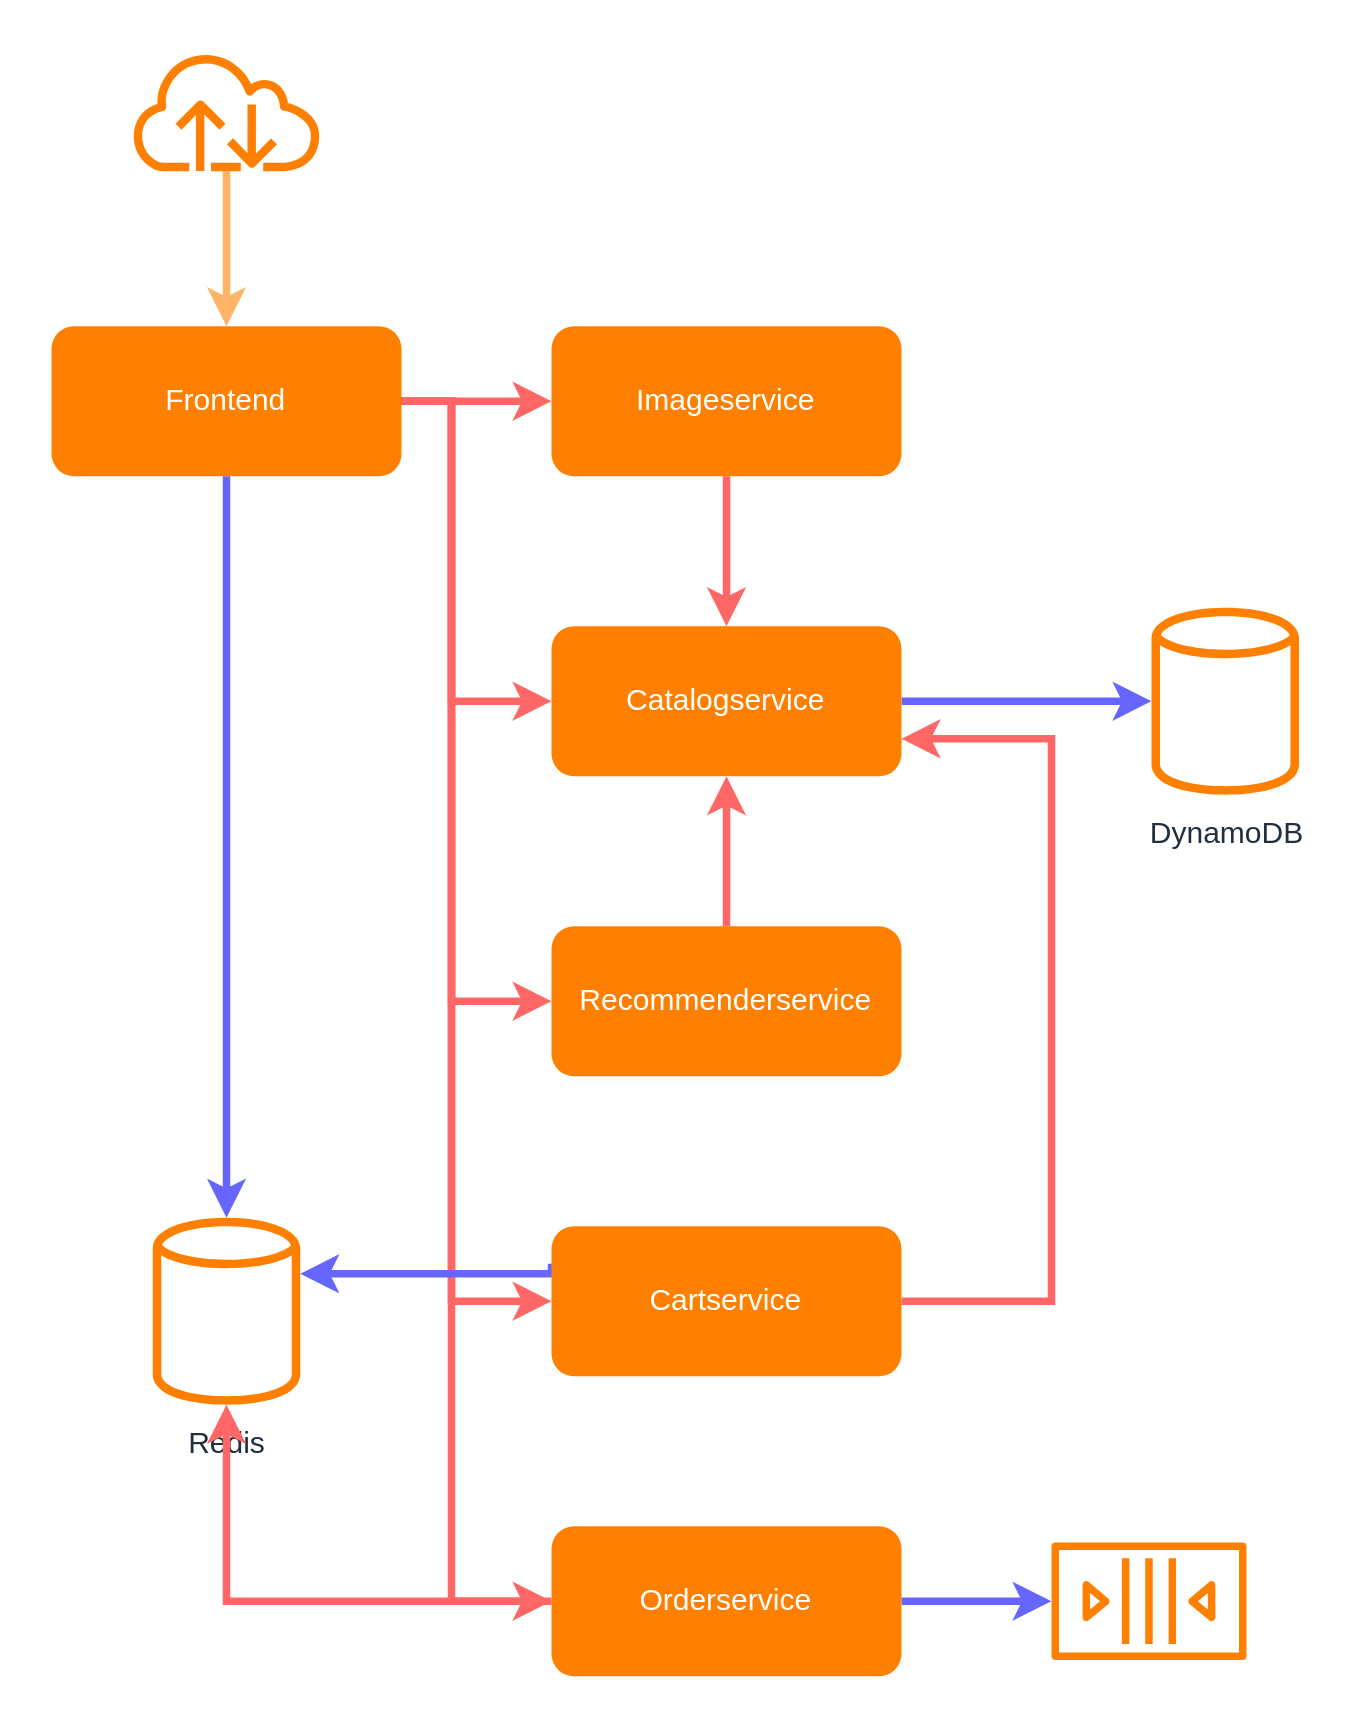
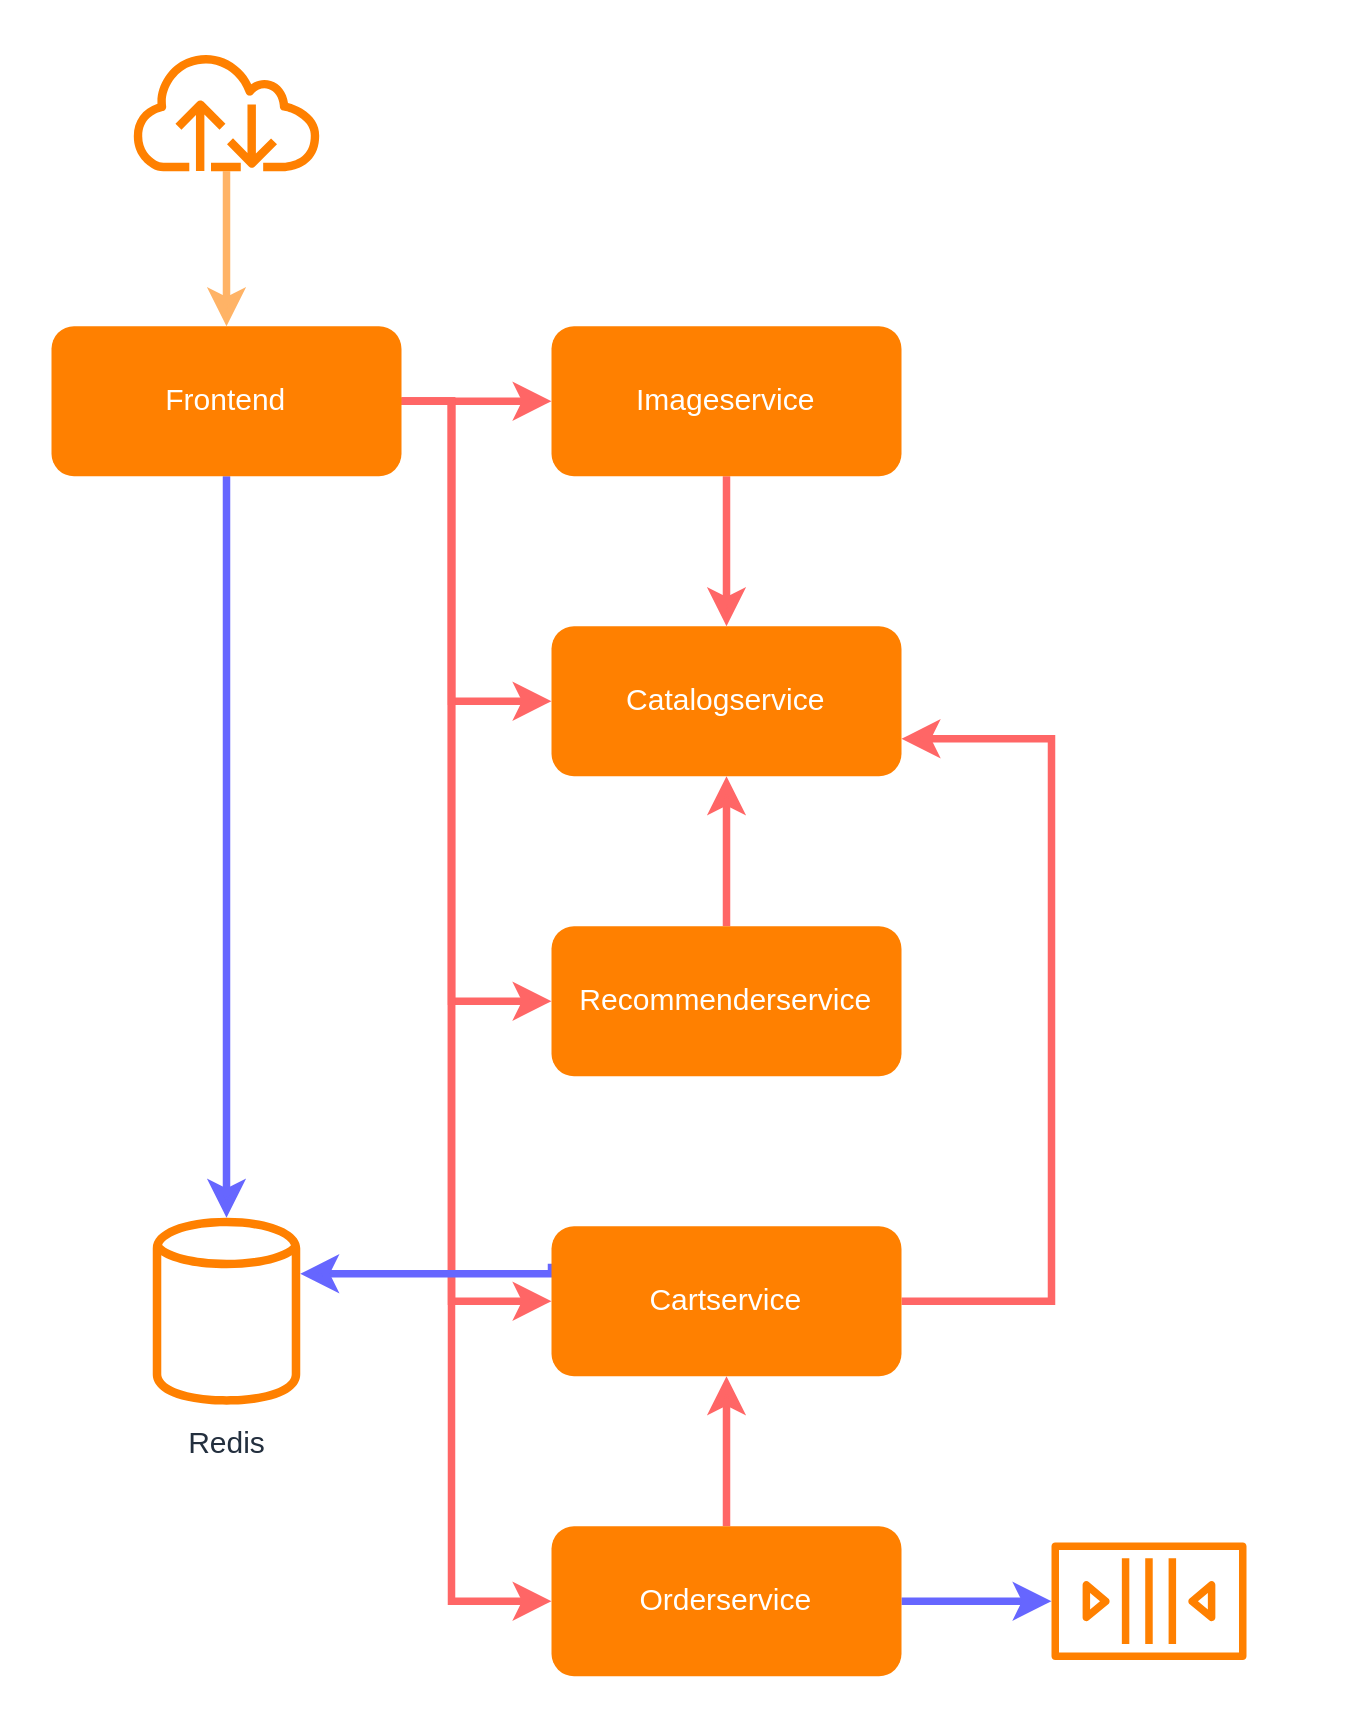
(1014, 701) -> none
(1225, 701) -> none
(251, 1601) -> (726, 1464)
